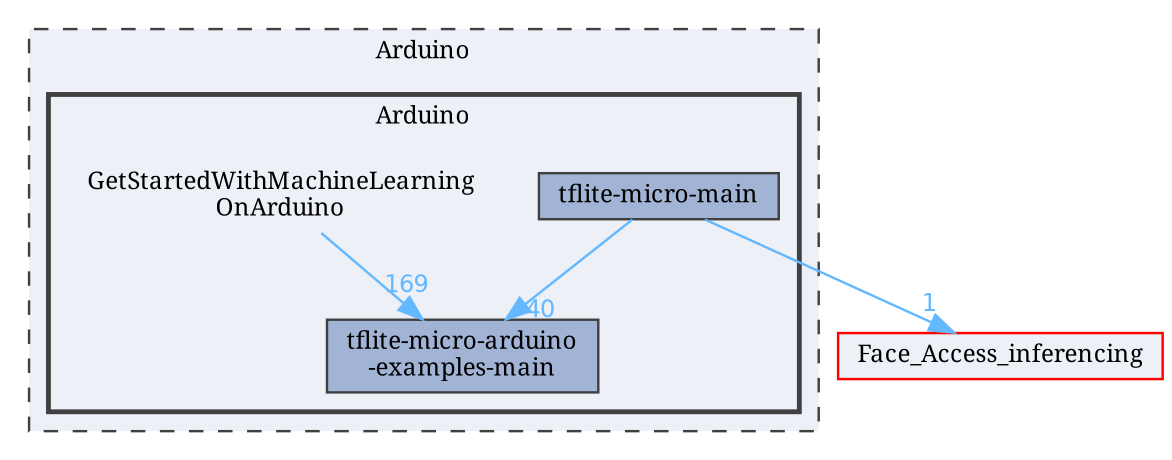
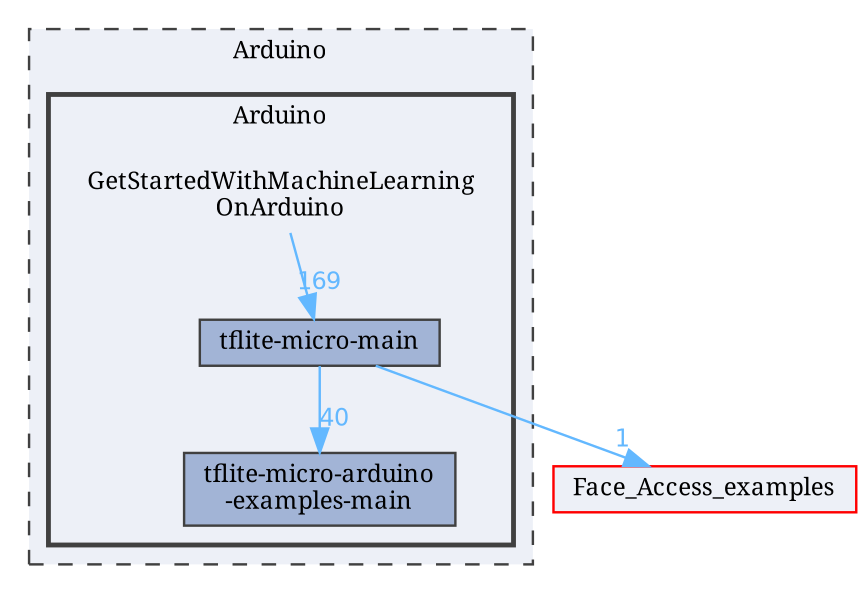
(363, 268) -> (299, 264)
(1000, 356) -> (705, 489)
